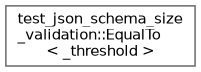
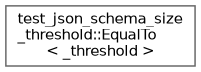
(100, 36) -> (100, 36)
